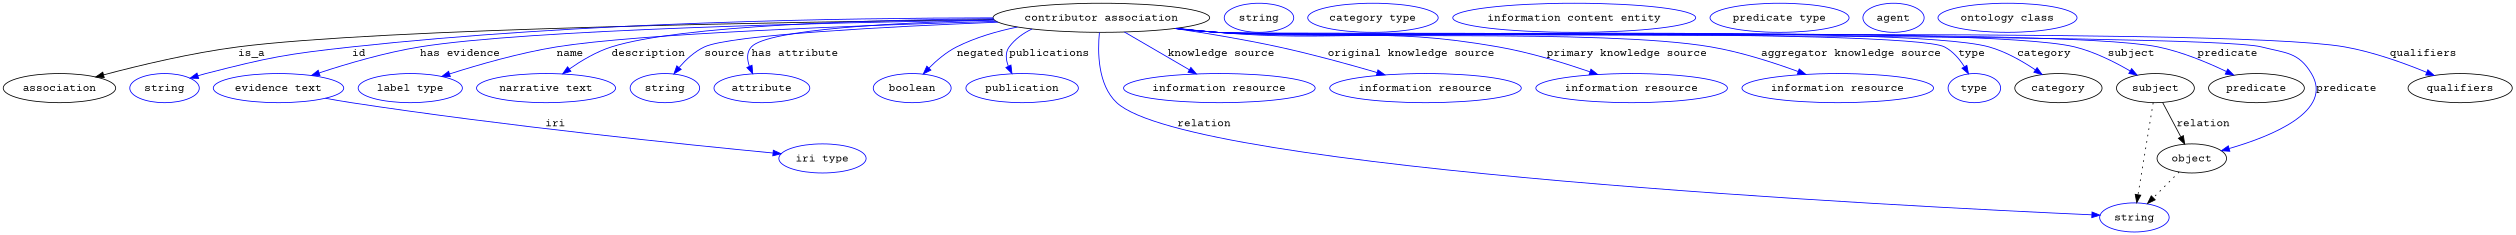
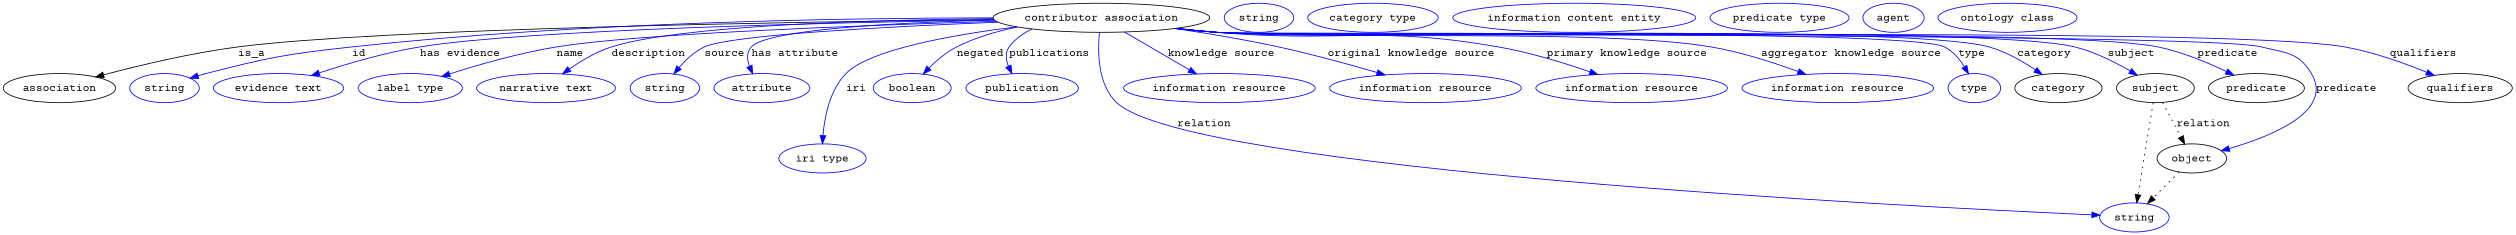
(2172, 120) -> (2172, 120)
(549, 129) -> (896, 50)
